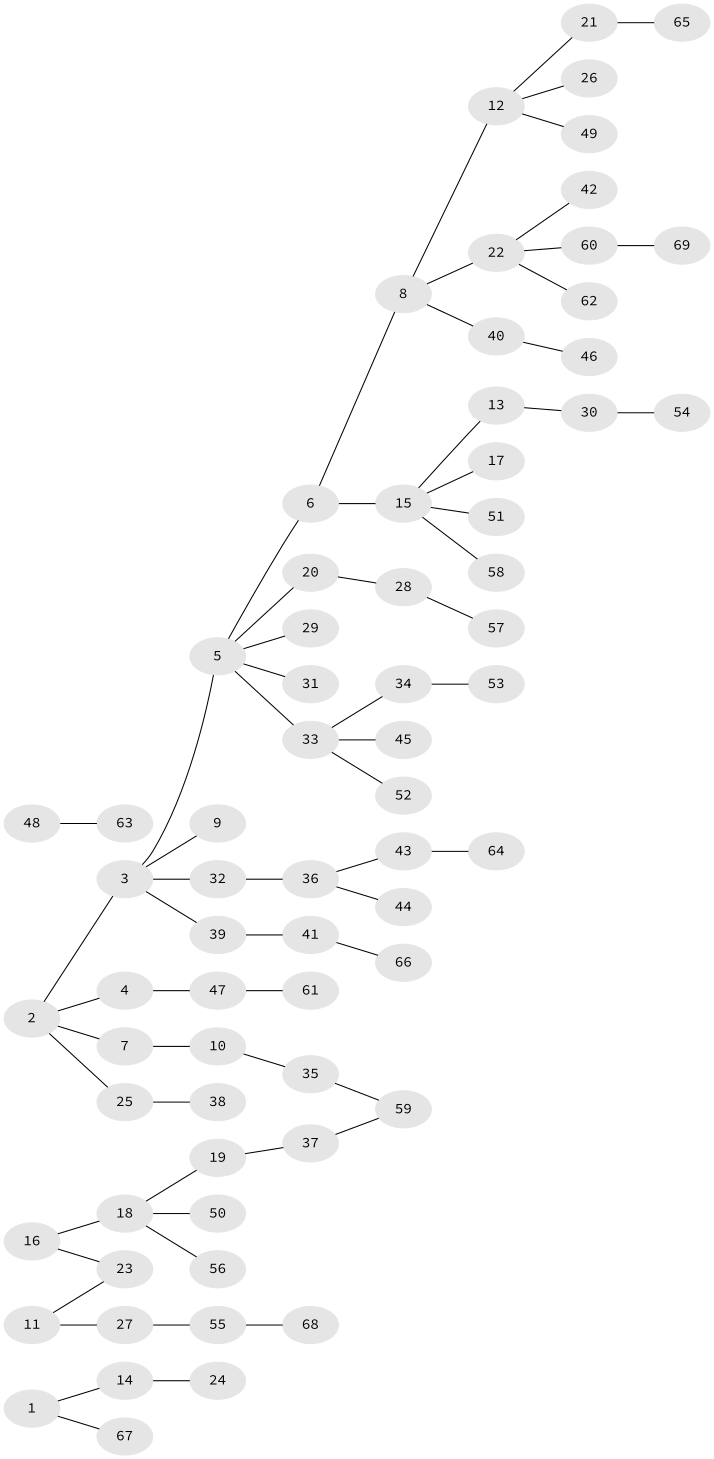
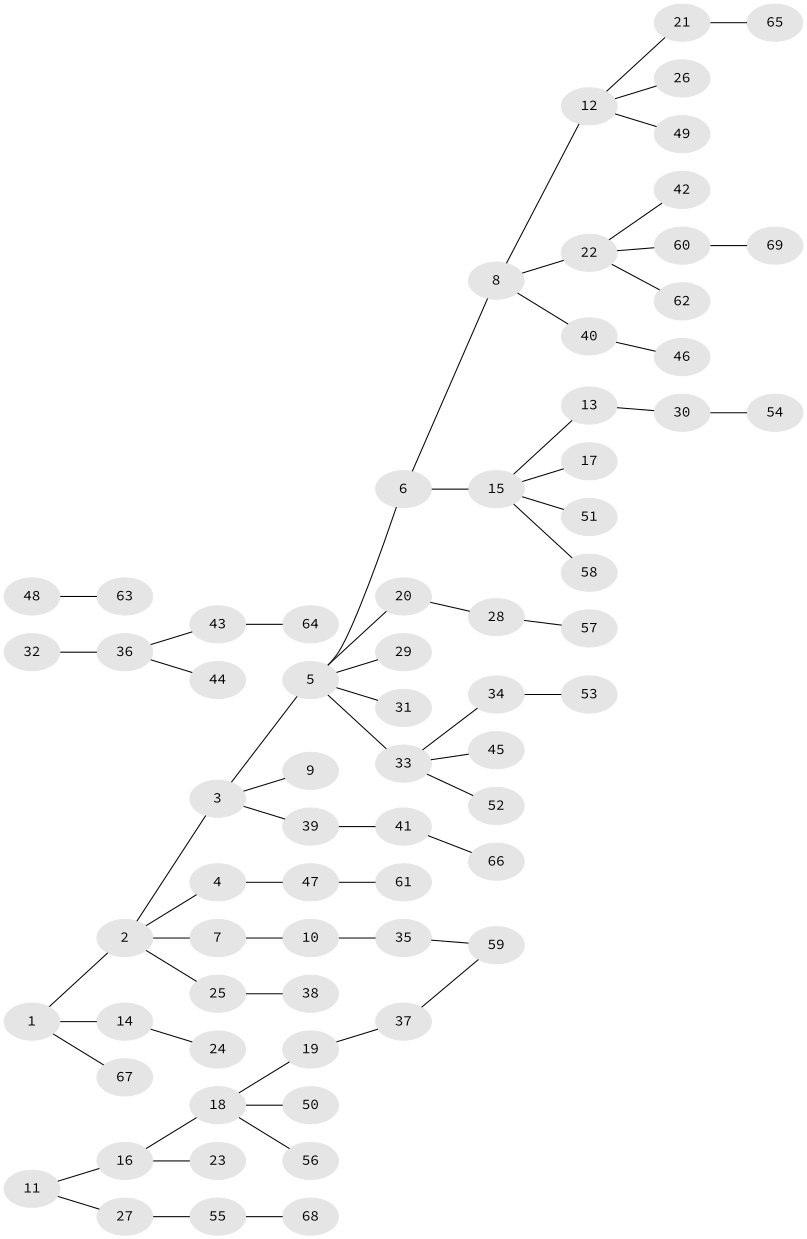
(171, 879) -> none
none -> (78, 980)
(78, 1297) -> (79, 1175)
